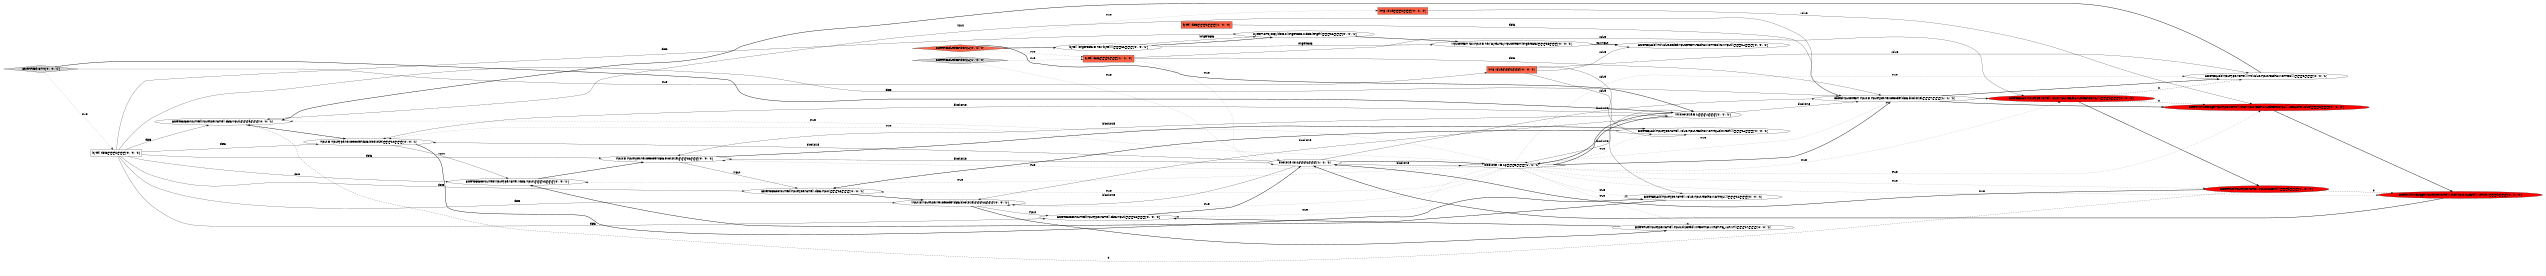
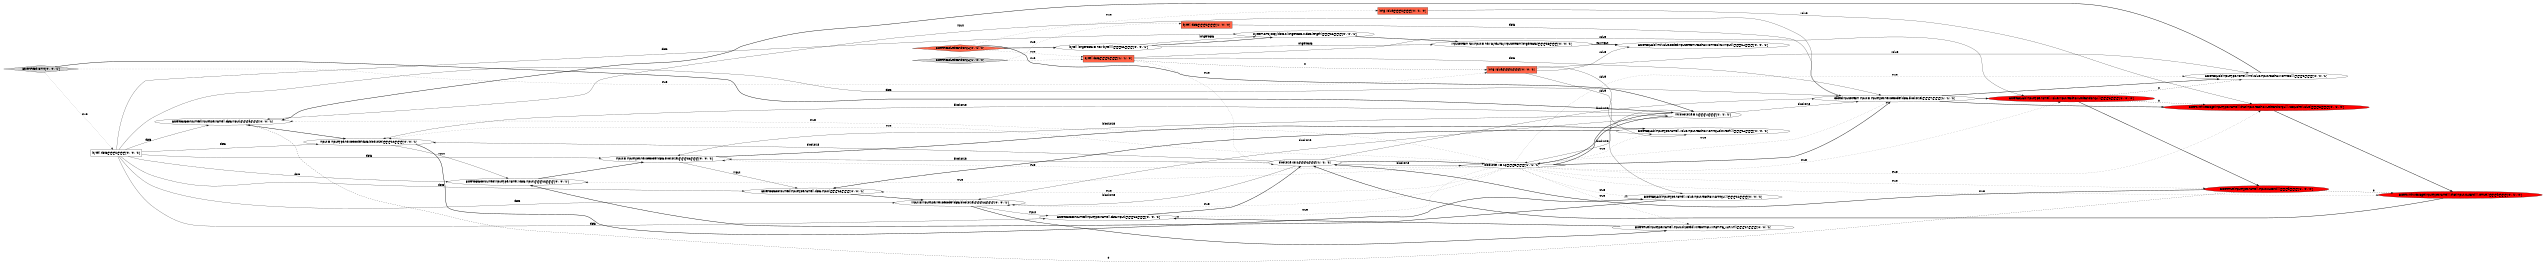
none -> (1309, 68)
(782, 85) -> (782, 85)
(1132, 97) -> (1088, 30)
